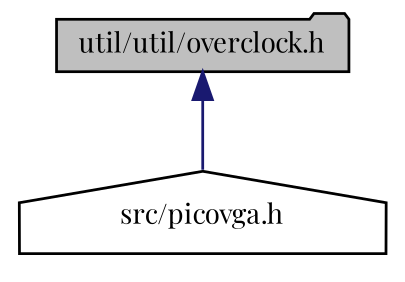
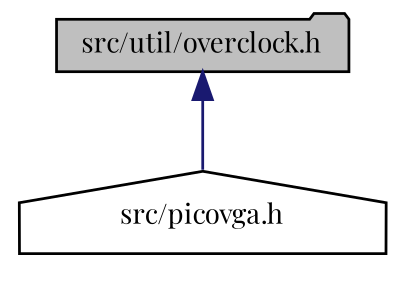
(203, 46) -> (203, 46)
